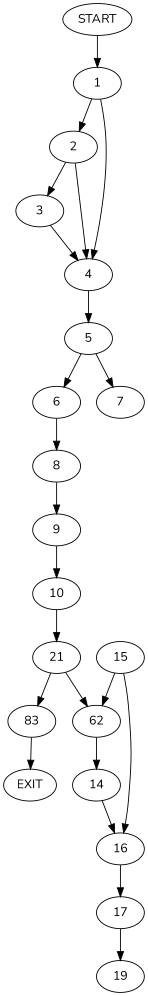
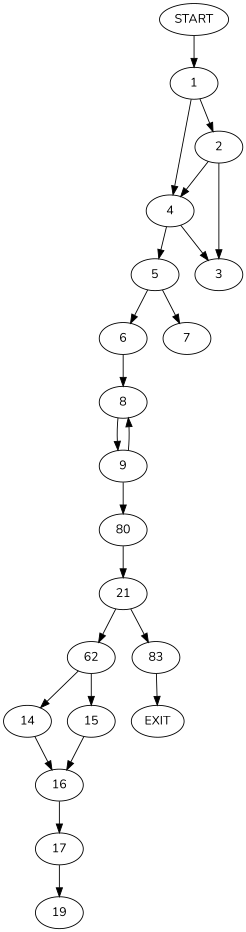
(61, 239) -> (192, 239)
none -> (129, 439)
(57, 594) -> (123, 530)
(110, 685) -> (91, 685)
